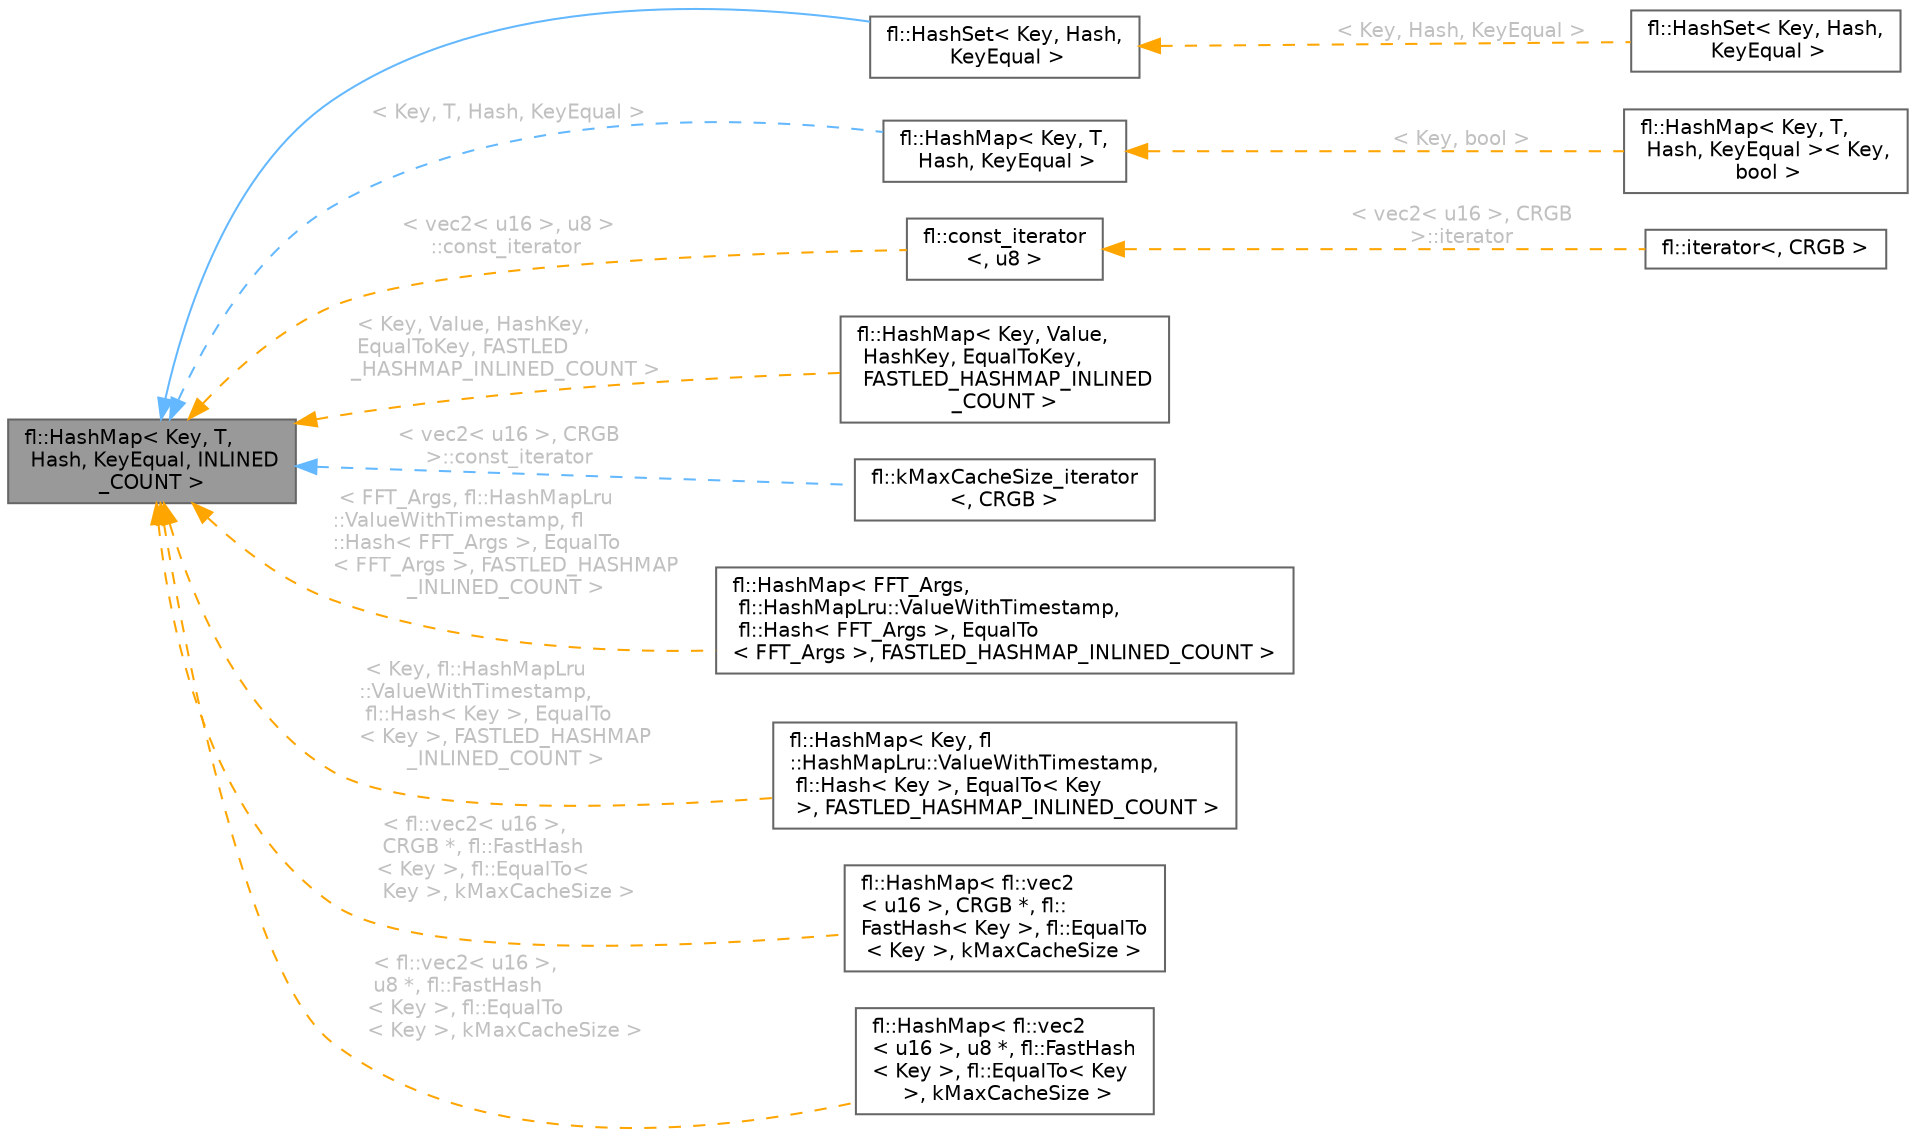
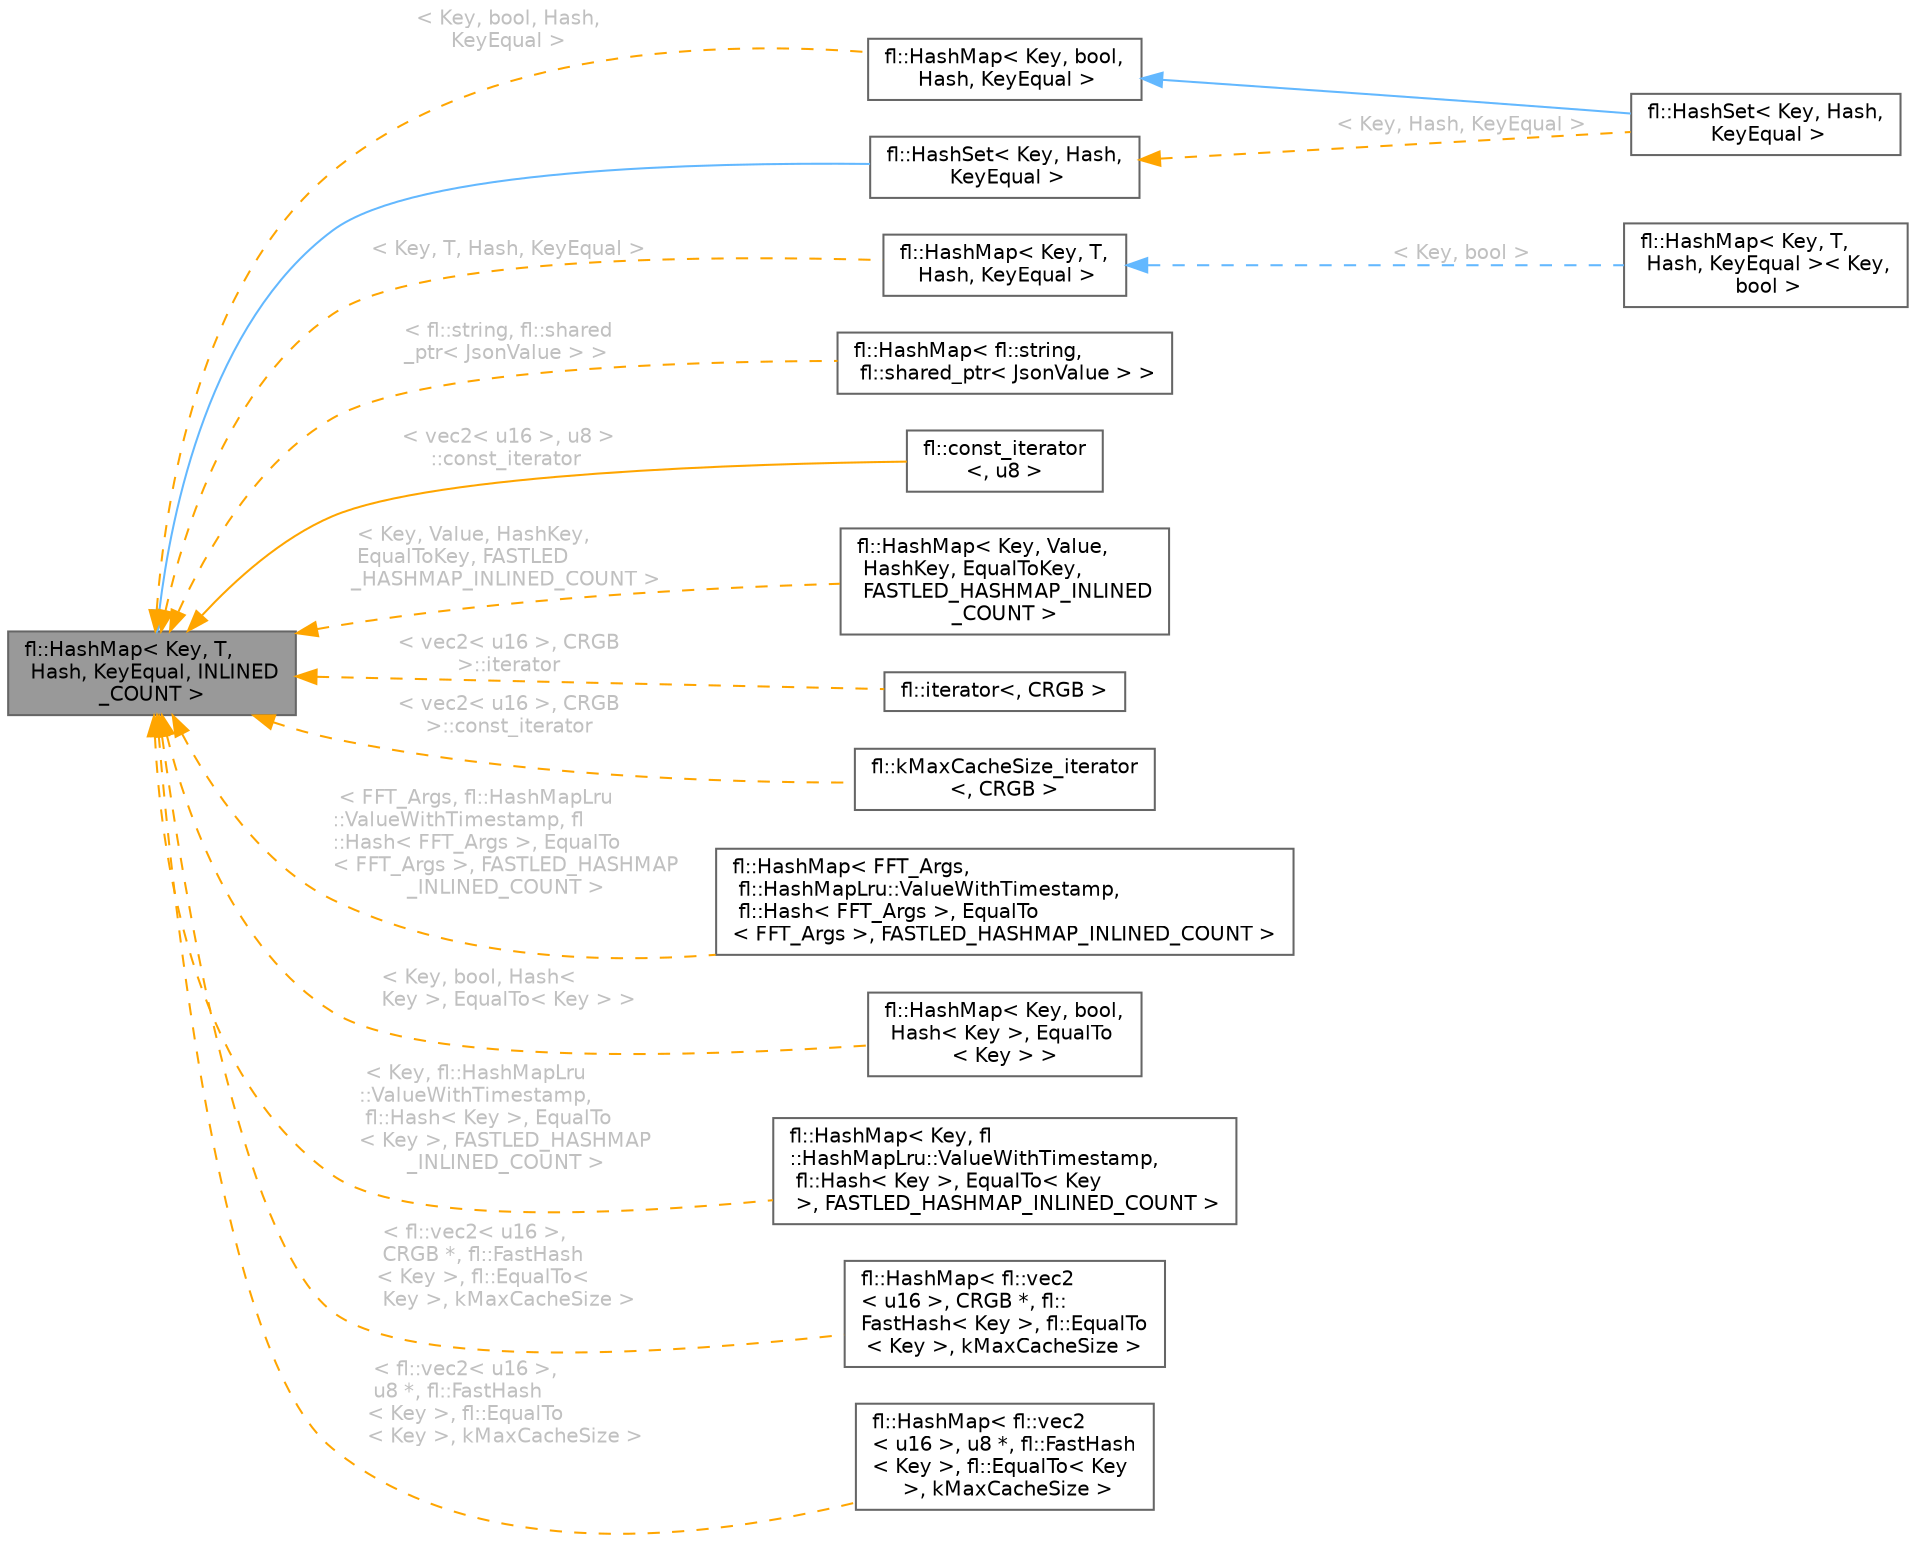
none -> (1005, 69)
(478, 149) -> (431, 280)
(1386, 151) -> (1386, 265)
(1385, 249) -> (601, 683)
(536, 269) -> (535, 479)
none -> (1005, 363)
(586, 476) -> (562, 771)
none -> (1005, 1034)
